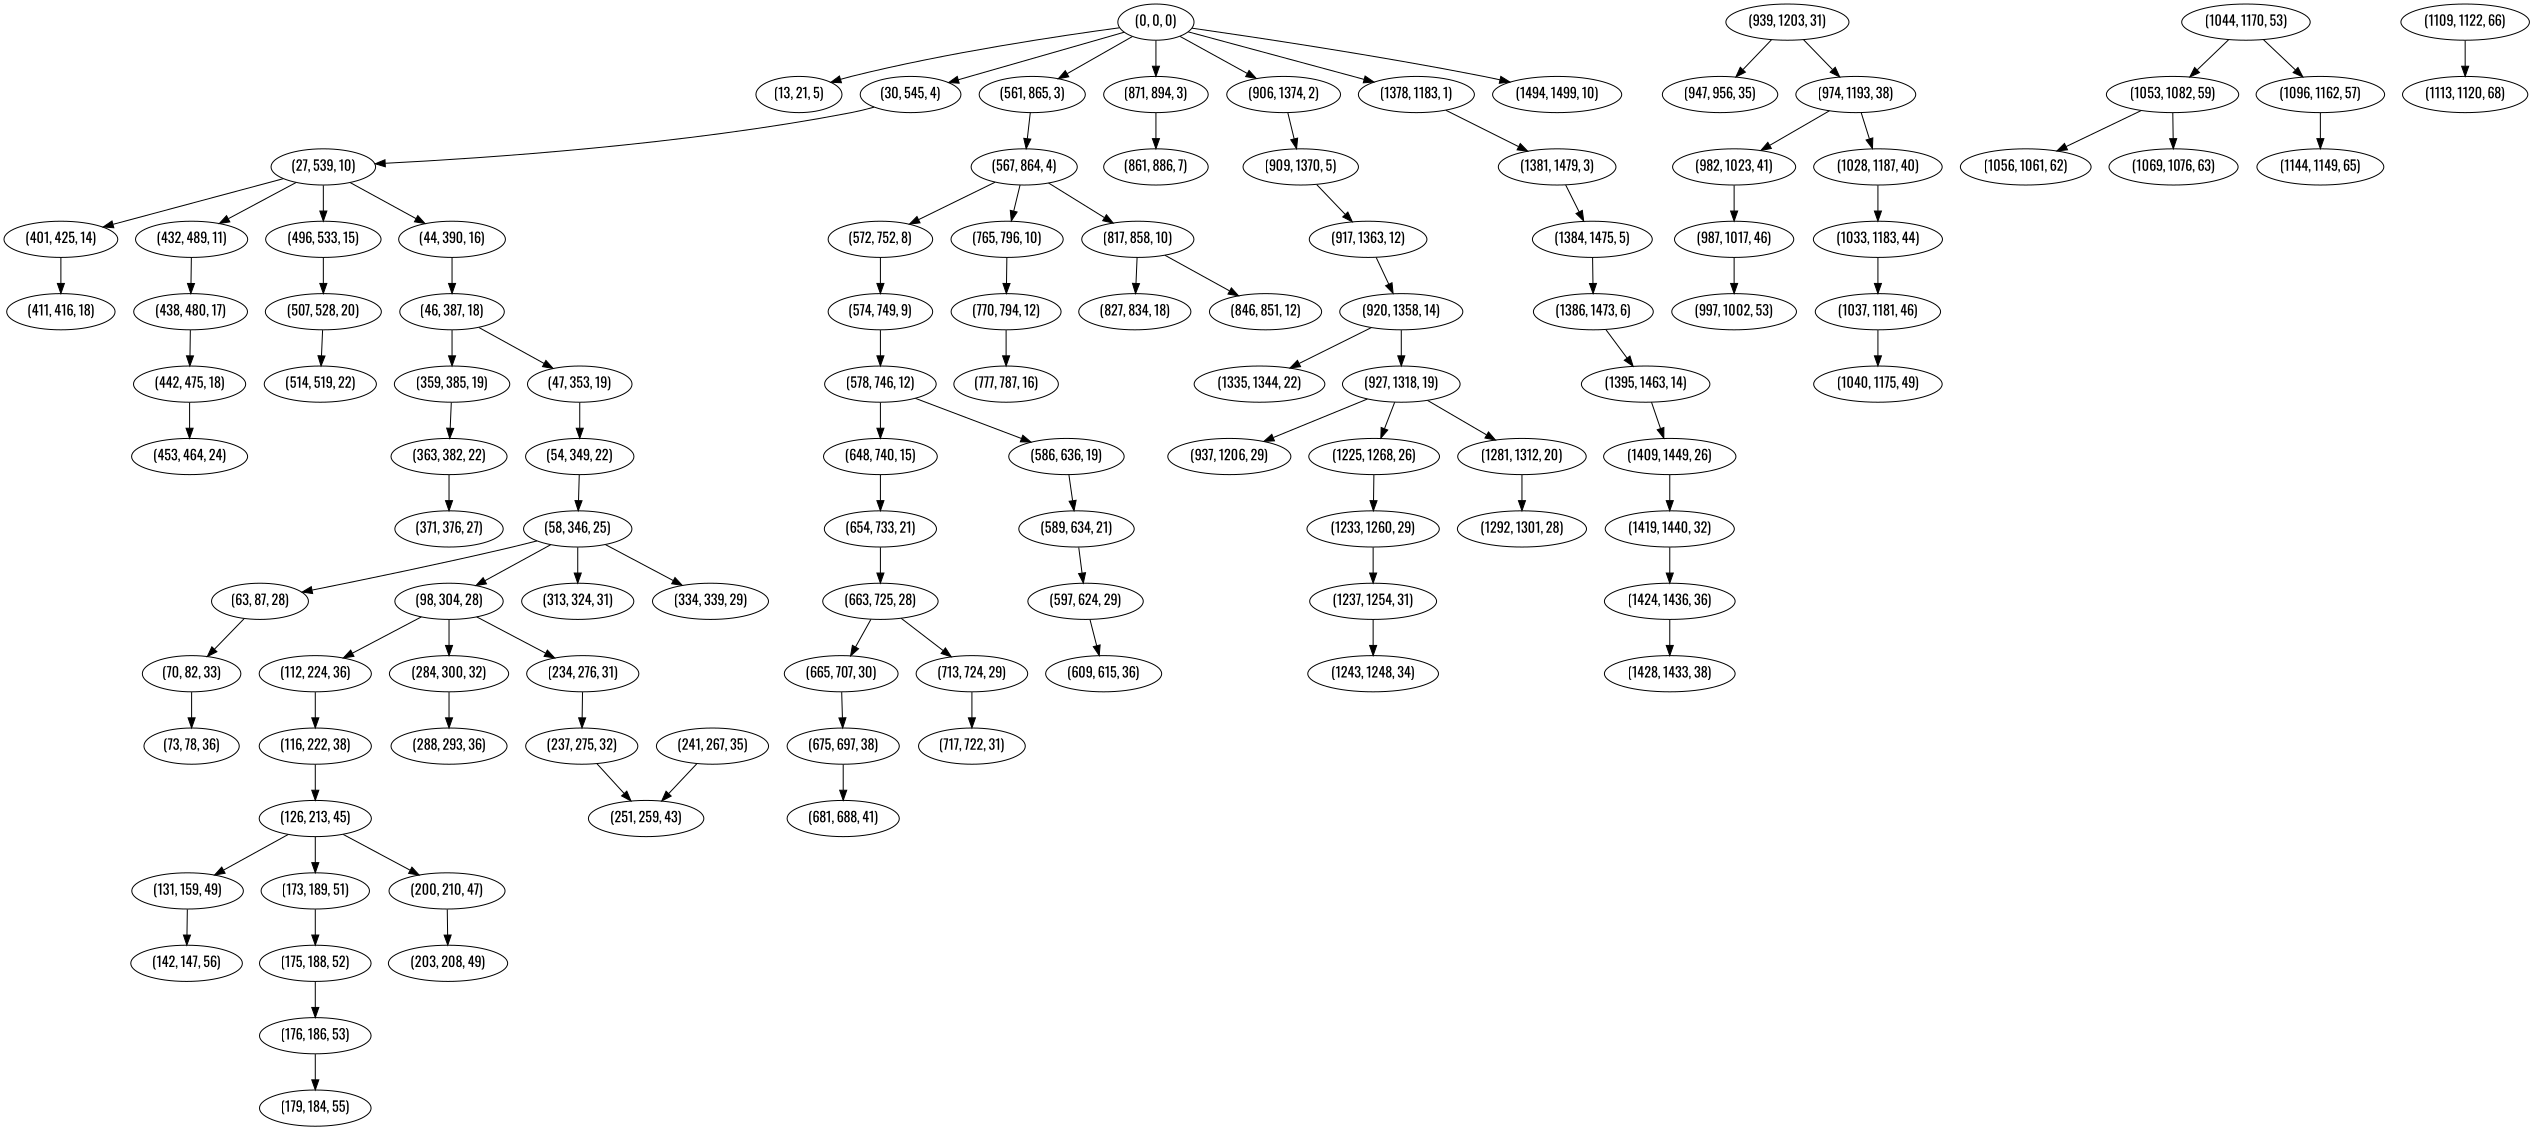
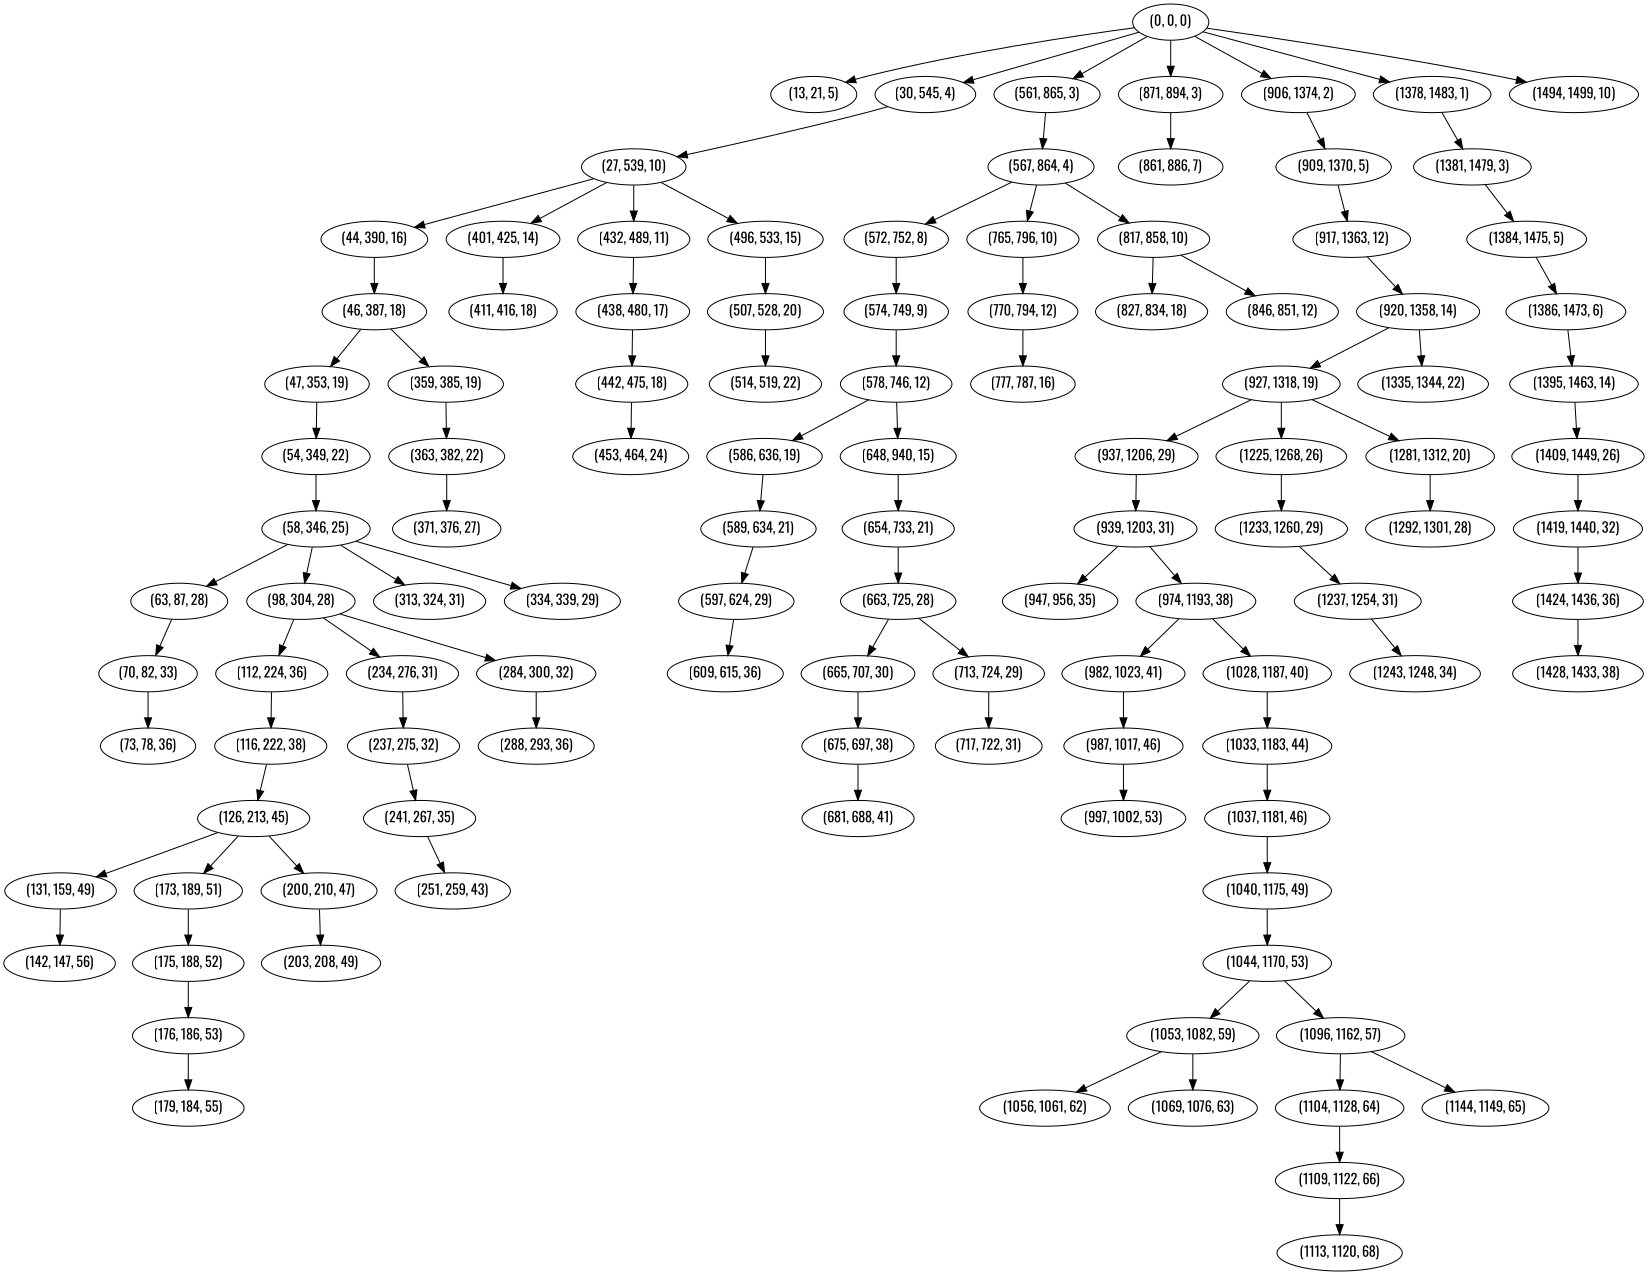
(1416, 95) -> (1432, 95)
(880, 457) -> (898, 457)
none -> (1136, 488)
(611, 779) -> (410, 777)
none -> (1267, 922)
none -> (1340, 1108)
